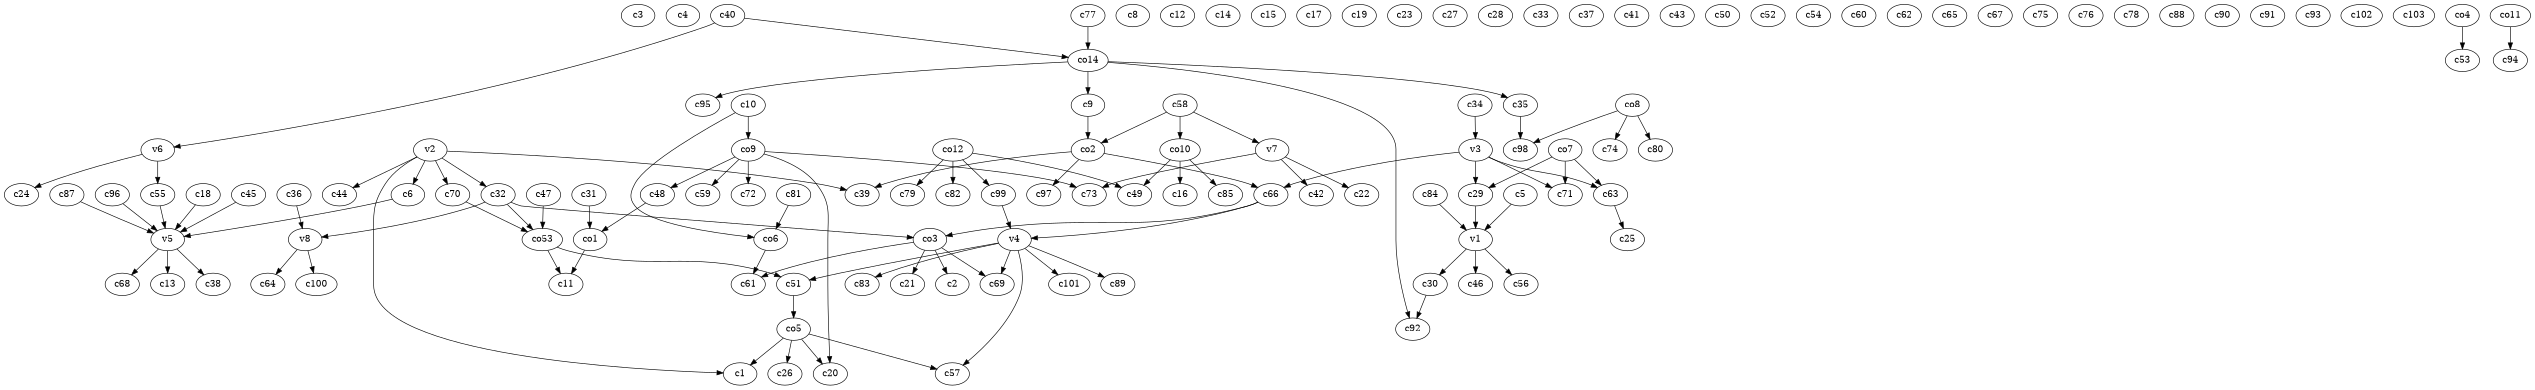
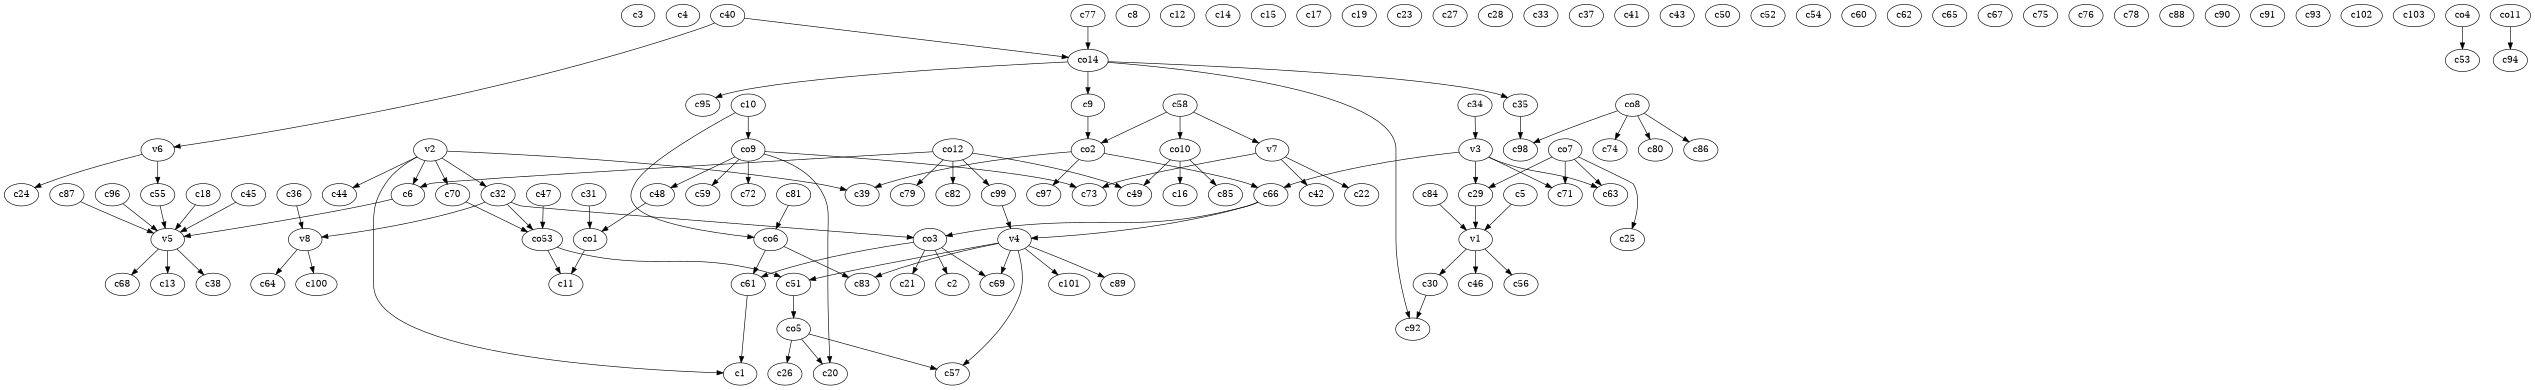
none -> (1701, 150)
none -> (705, 165)
(1618, 214) -> (1624, 179)
none -> (808, 258)
(769, 350) -> (744, 326)
